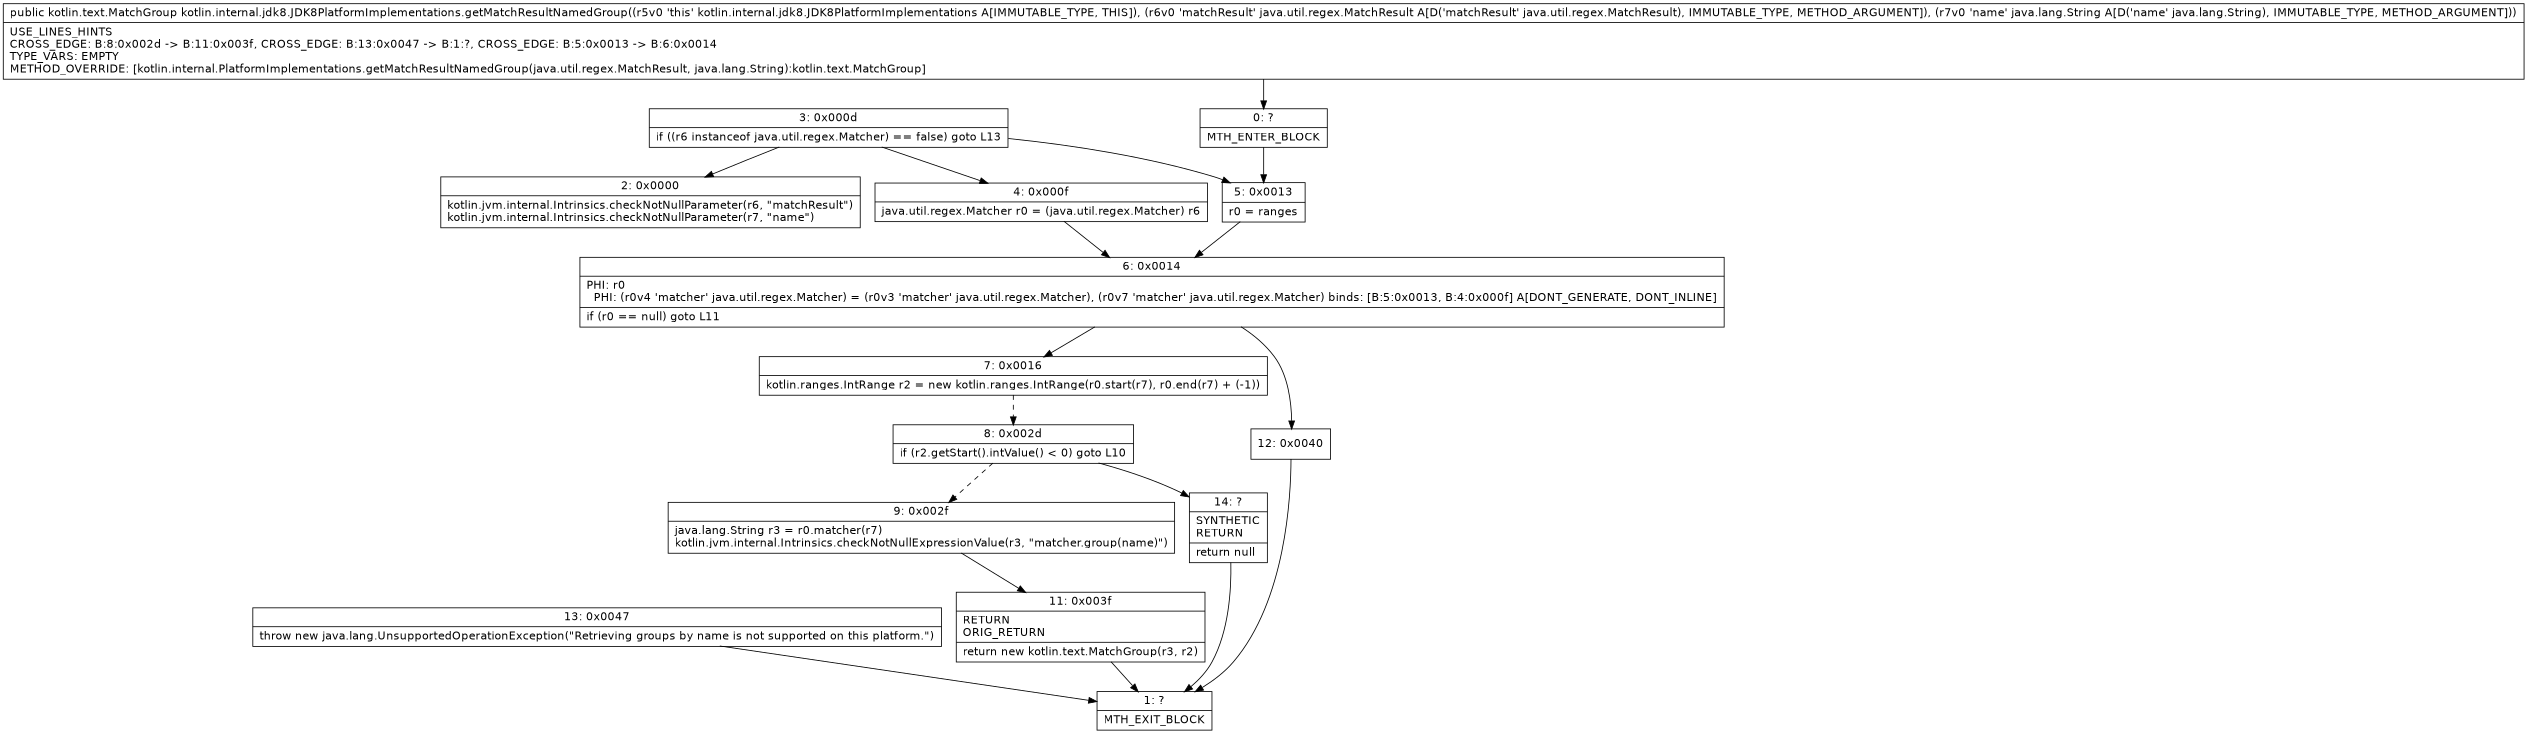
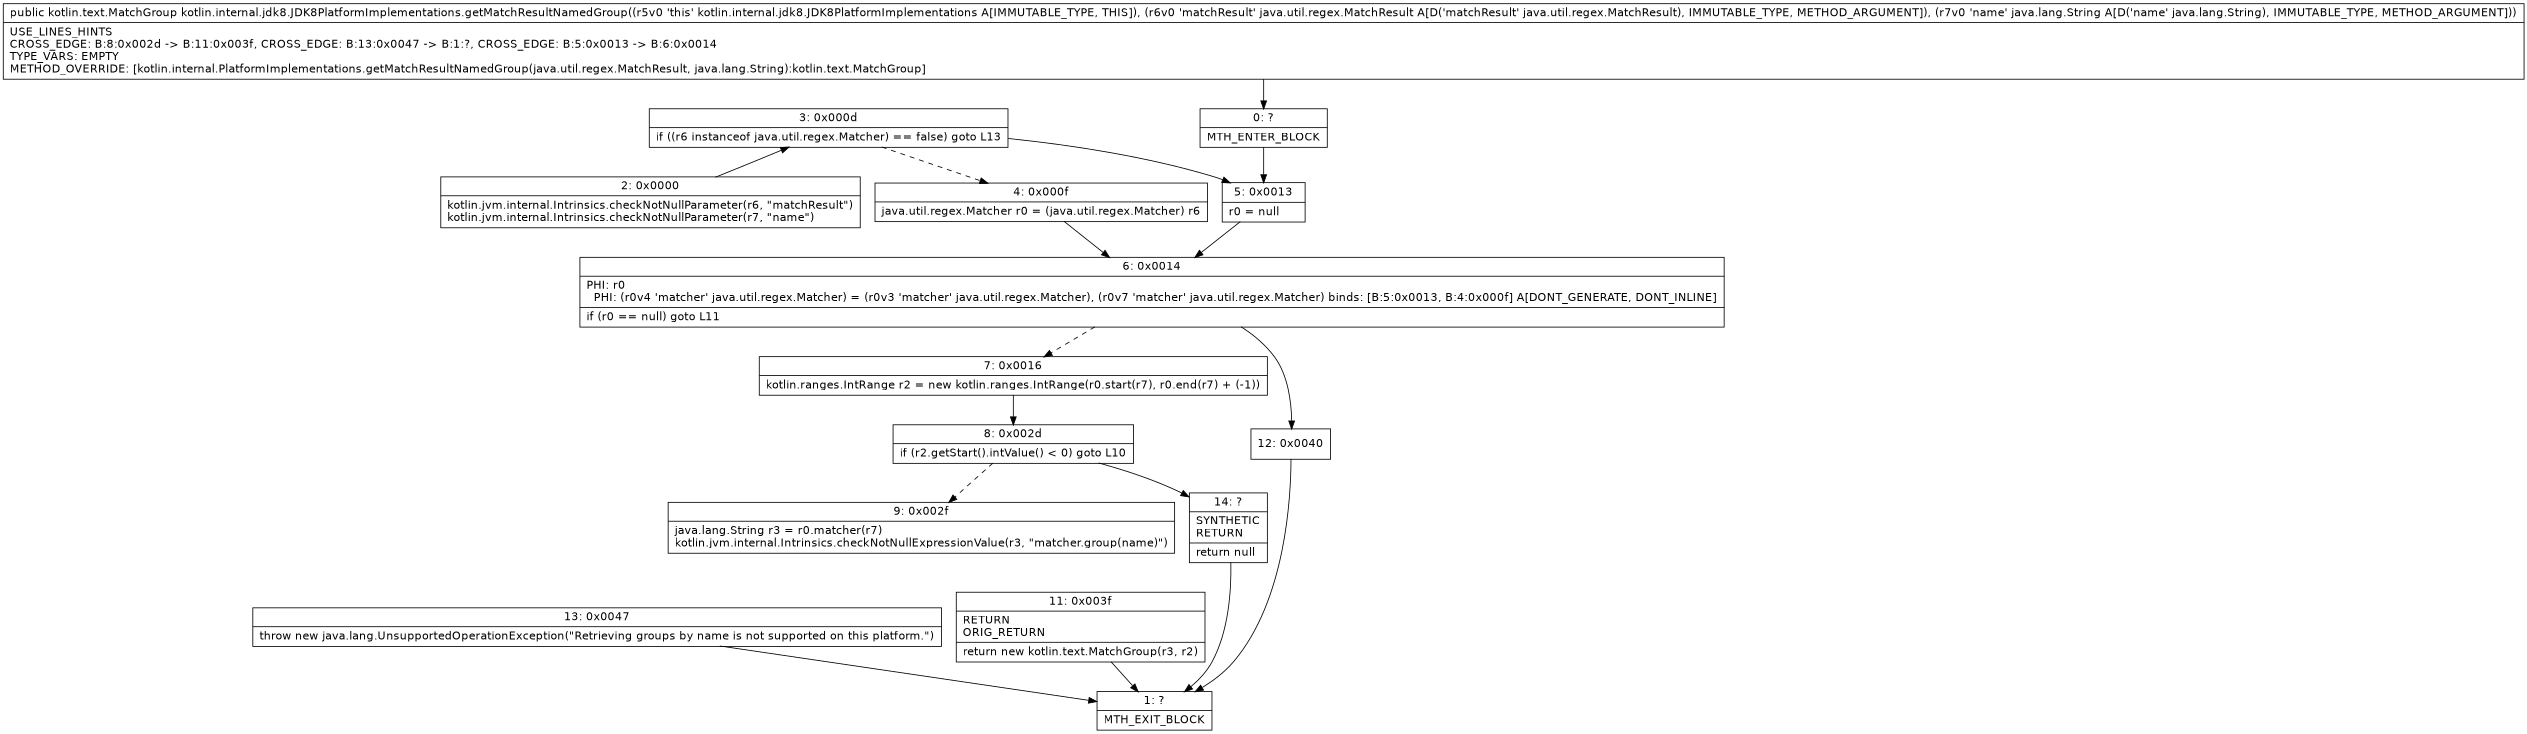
(746, 160) -> (748, 164)
(931, 164) -> (931, 164)
(1264, 212) -> (1254, 212)
(1073, 340) -> (1073, 340)
(1013, 406) -> (1013, 406)
(990, 571) -> none
